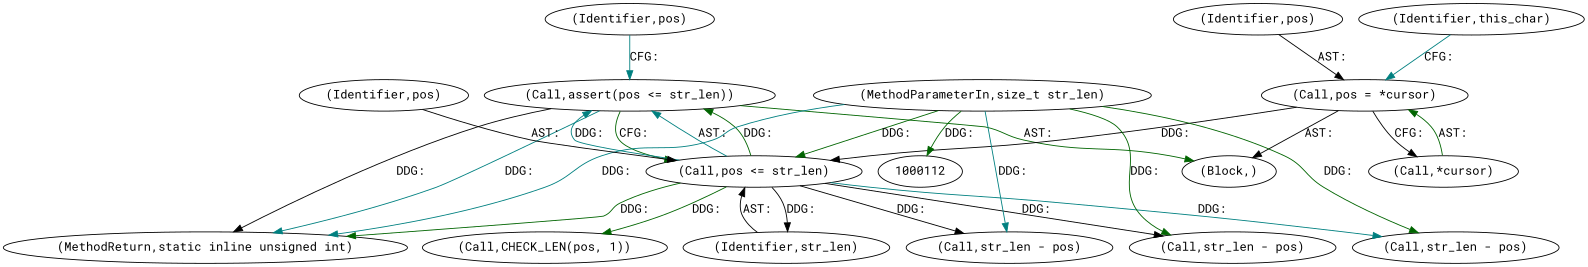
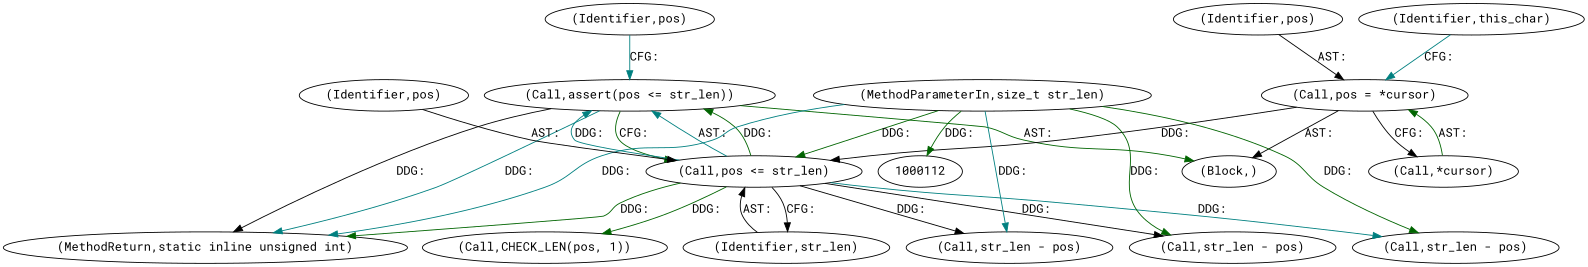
(805, 210) -> (805, 210)
